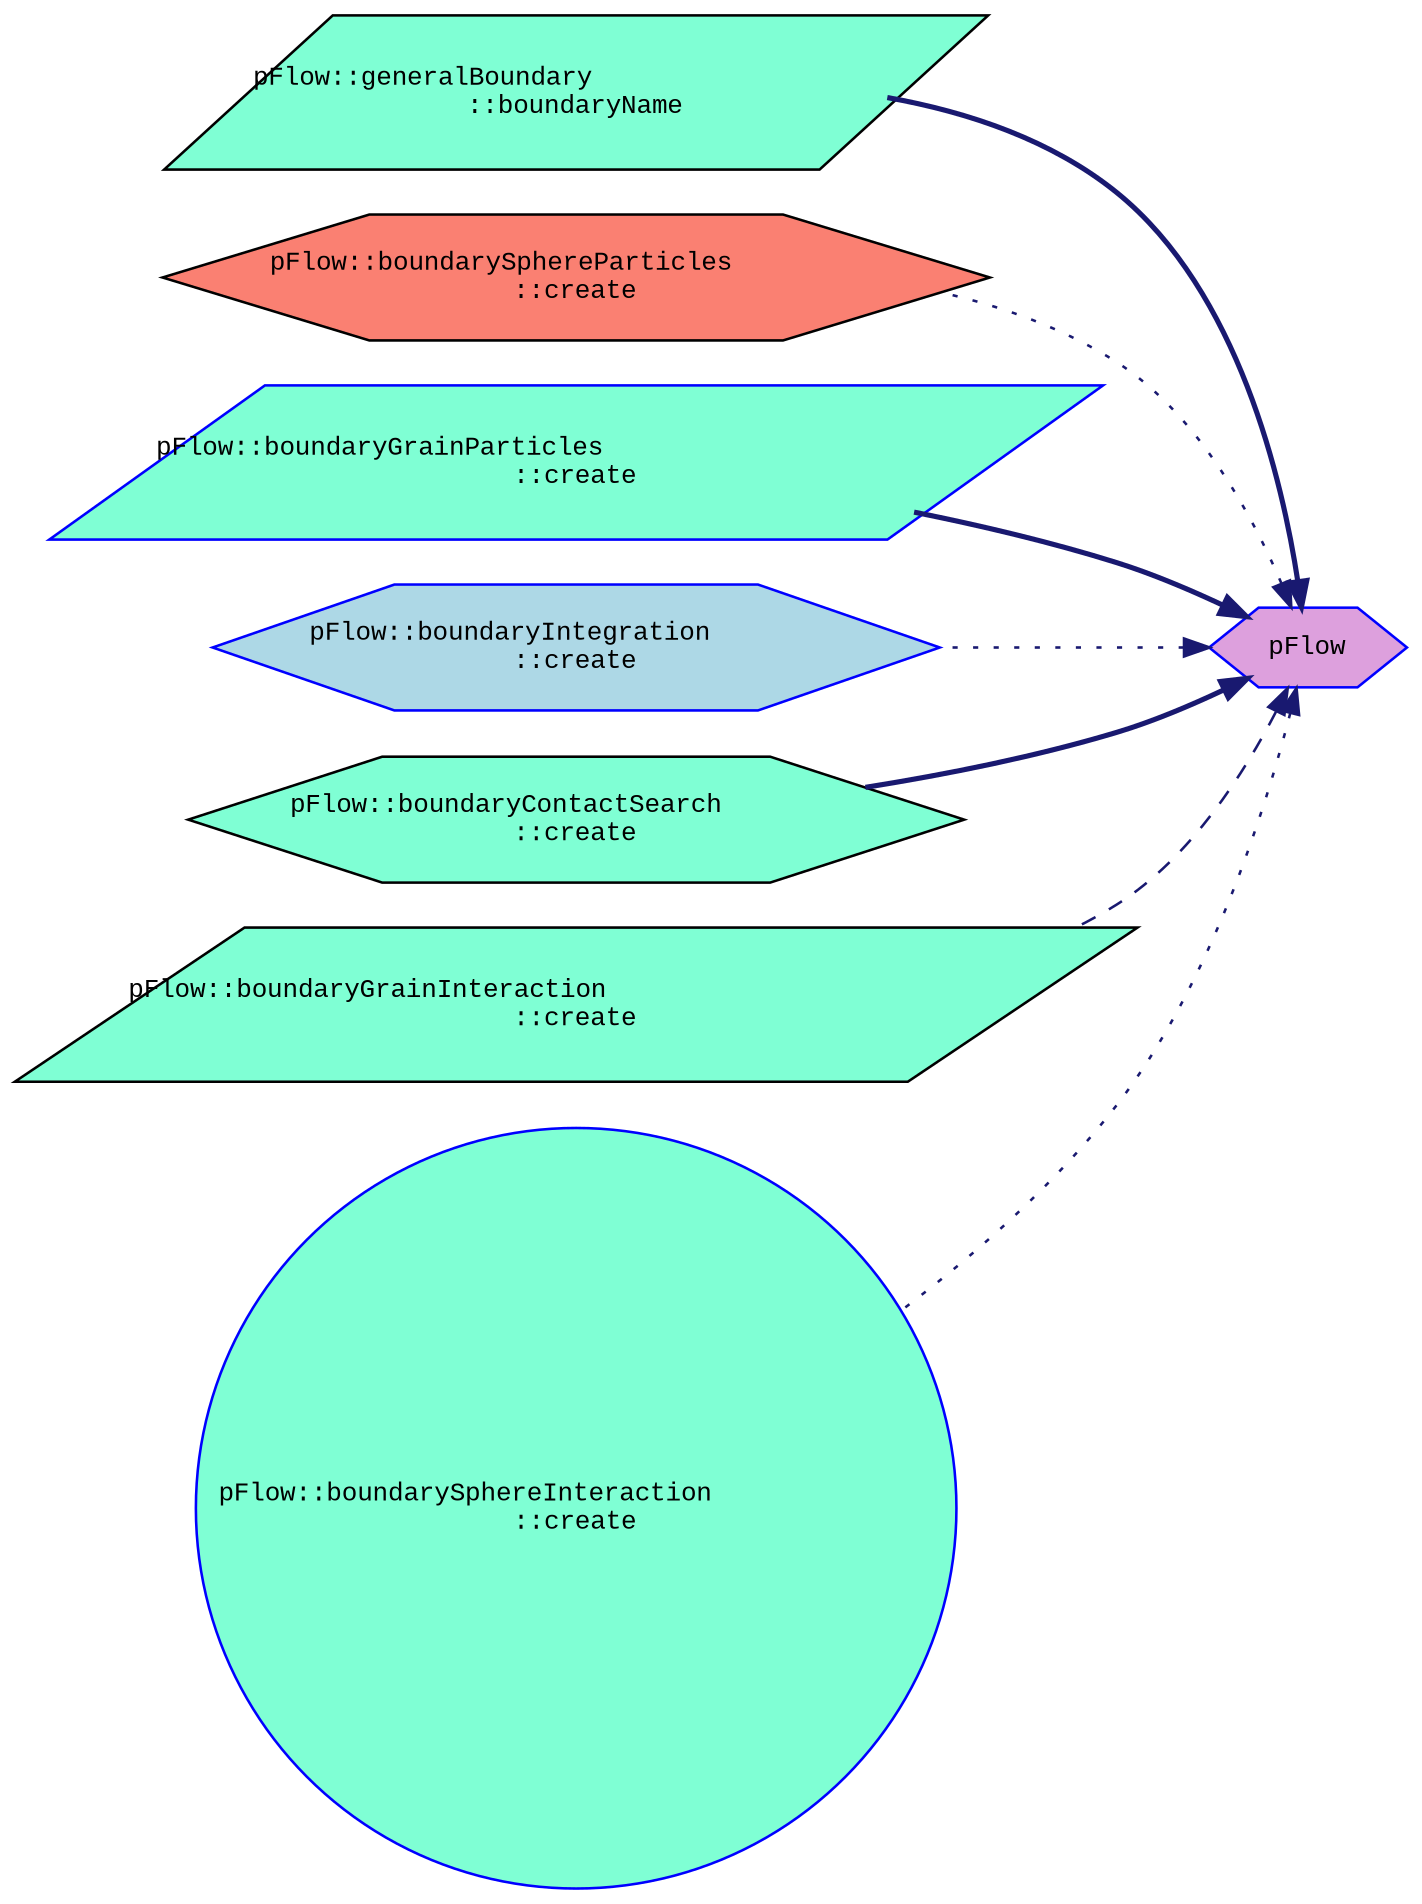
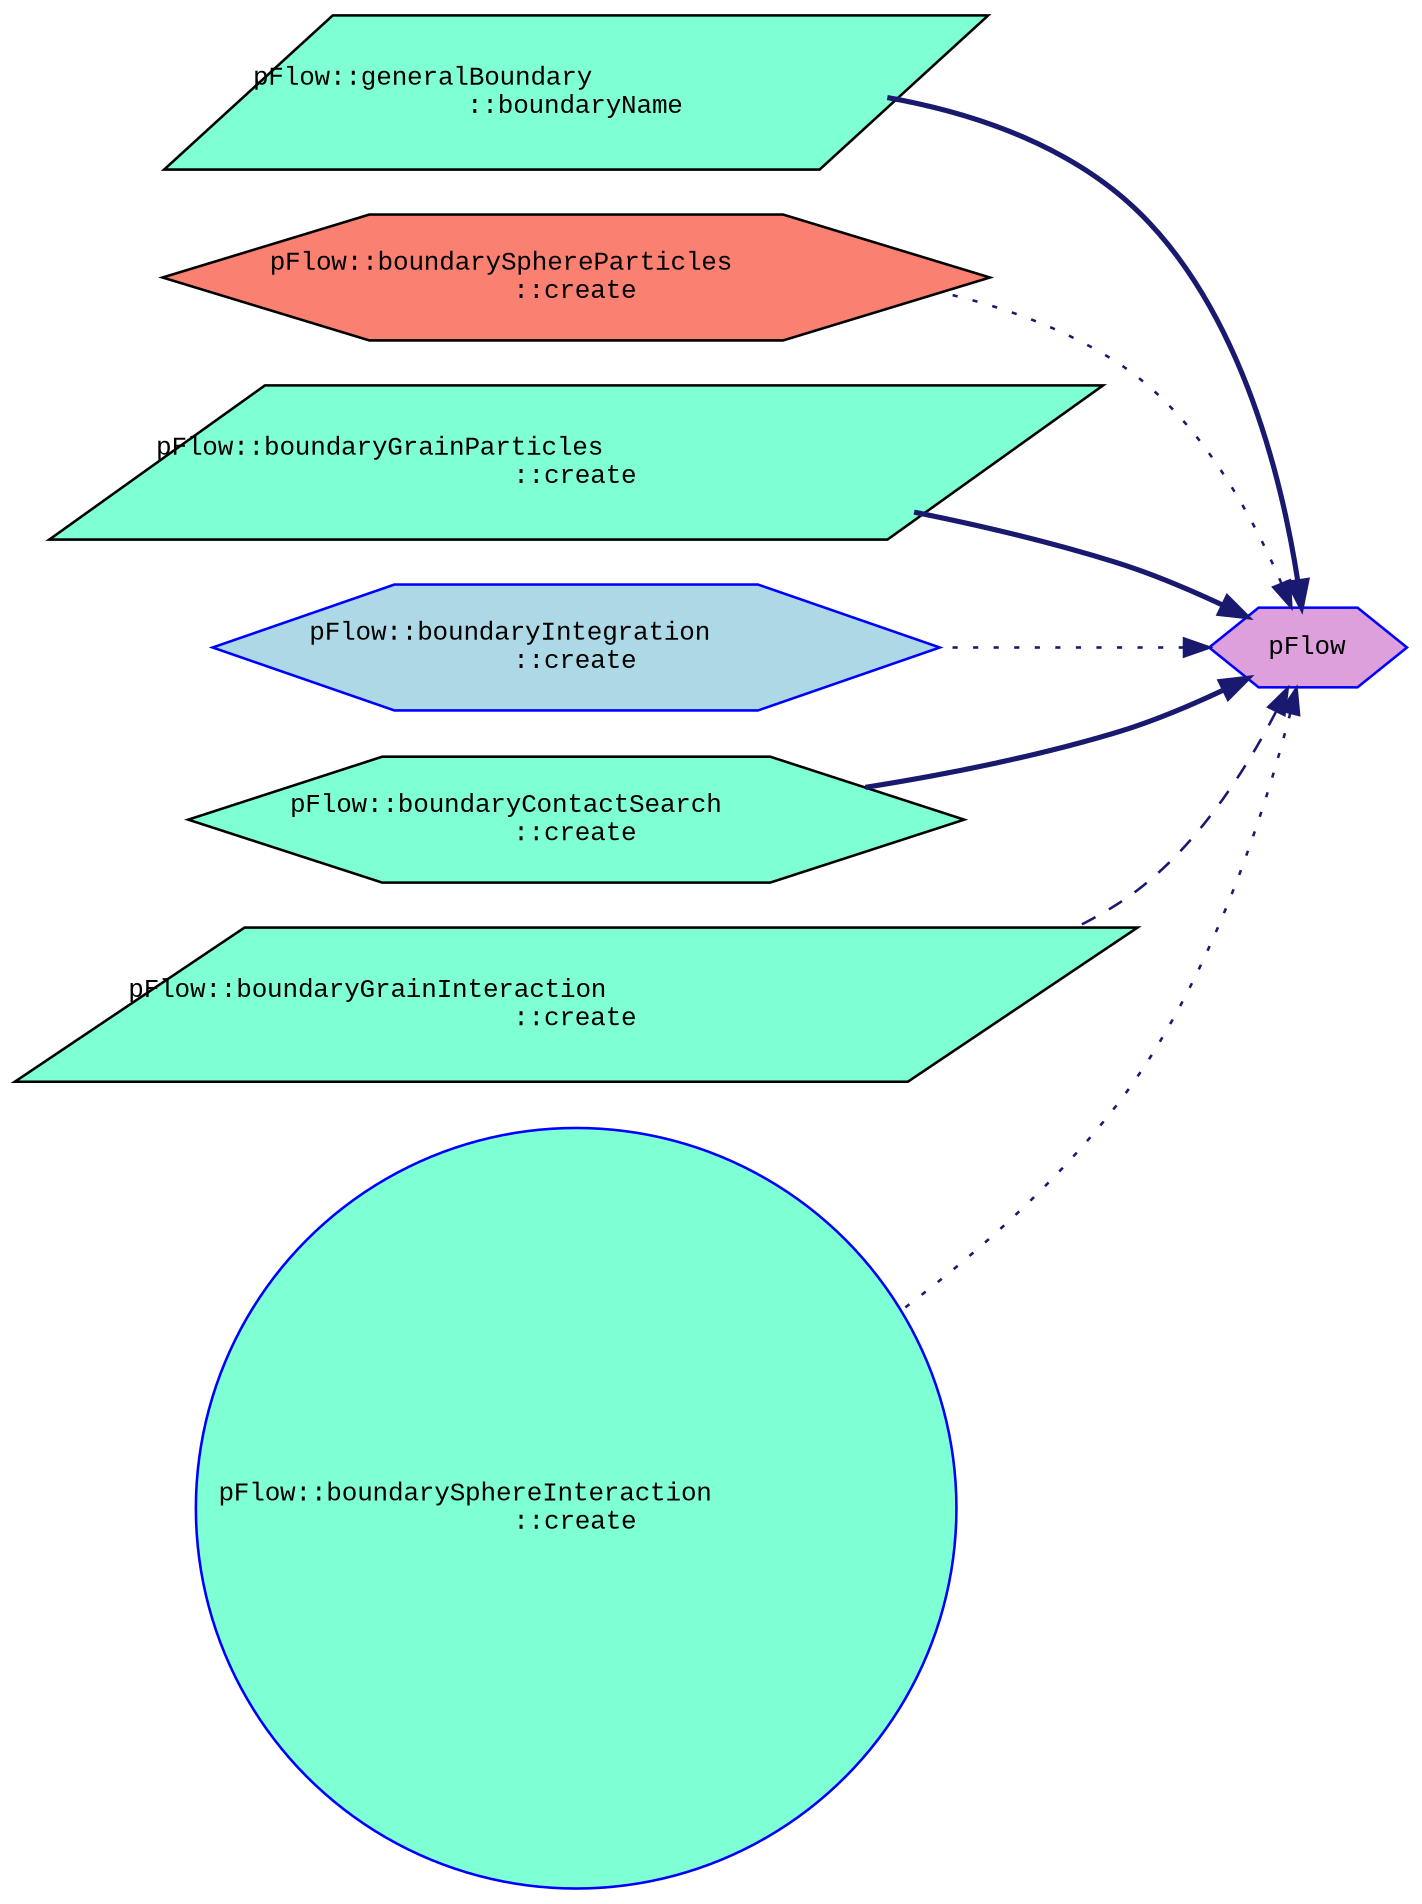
(576, 463) -> (576, 463)
